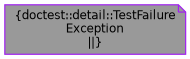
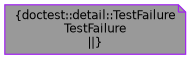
(95, 30) -> (95, 30)
